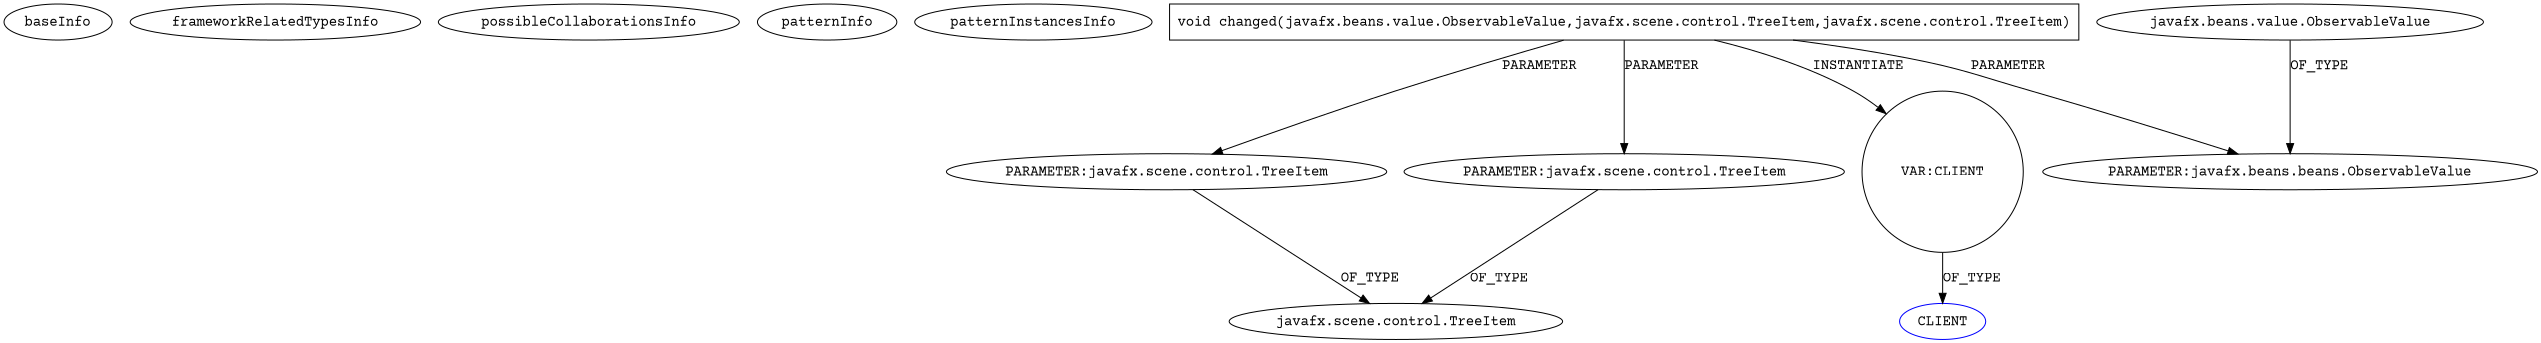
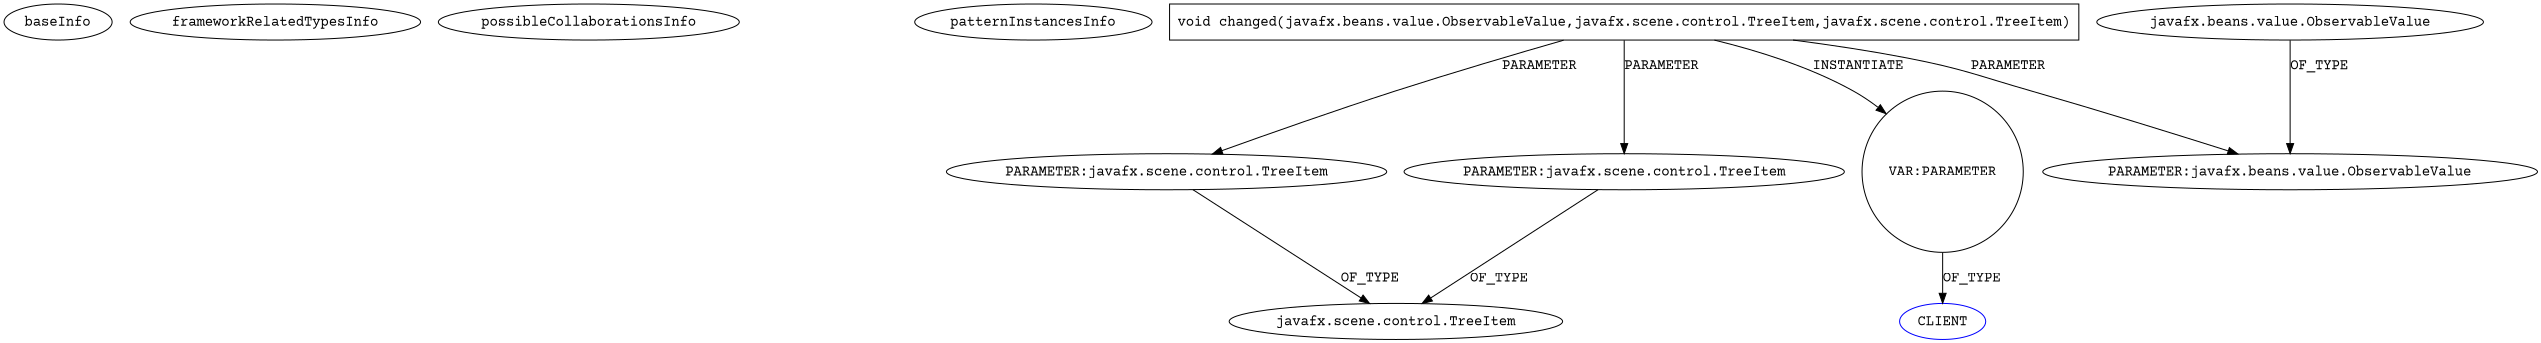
(827, 22) -> none
(1943, 172) -> (1943, 172)
(2290, 172) -> (2290, 172)
